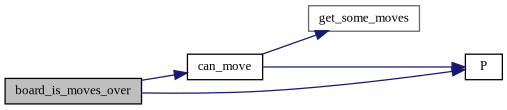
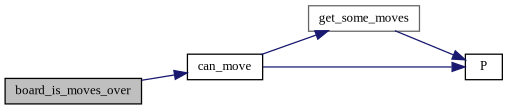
(297, 89) -> (424, 43)
